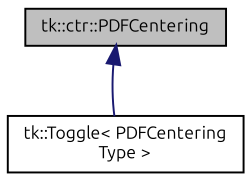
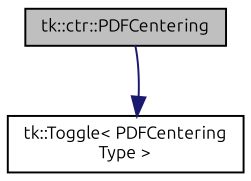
(113, 90) -> (138, 71)
